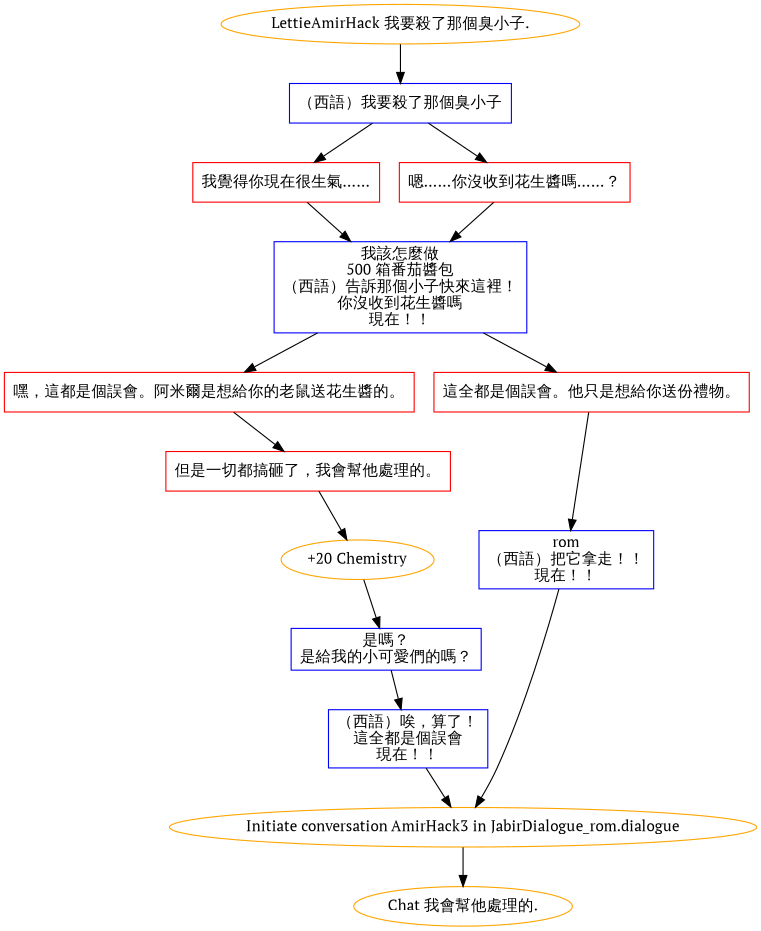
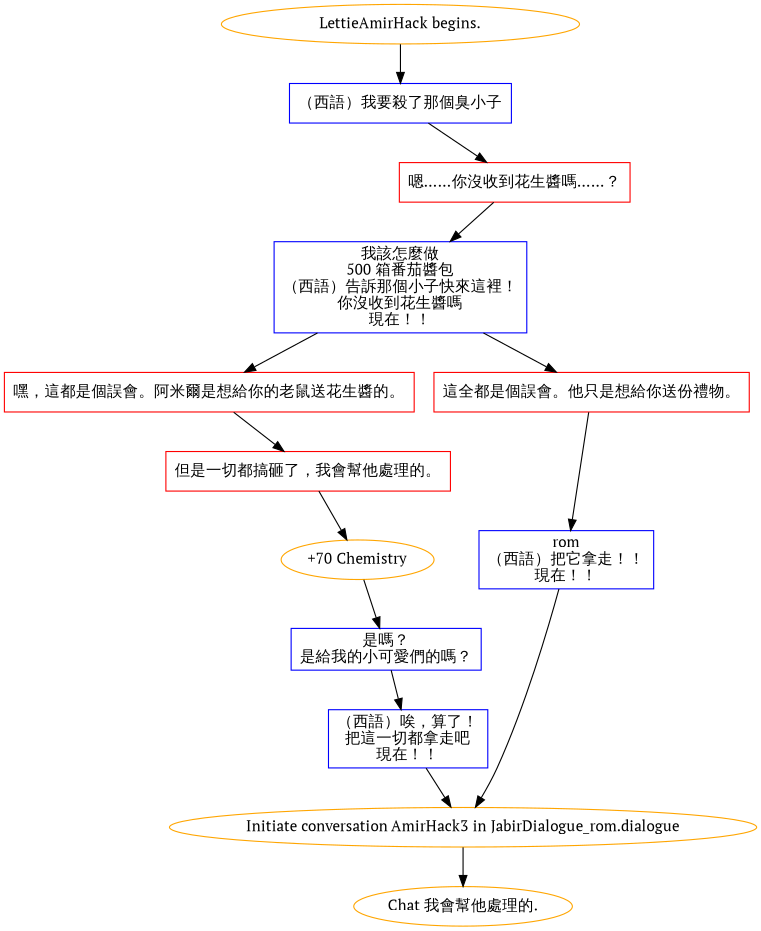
(400, 24) -> (400, 24)
(286, 182) -> none
(358, 560) -> (358, 560)
(408, 739) -> (408, 739)
